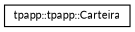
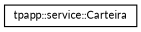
(67, 16) -> (71, 16)
